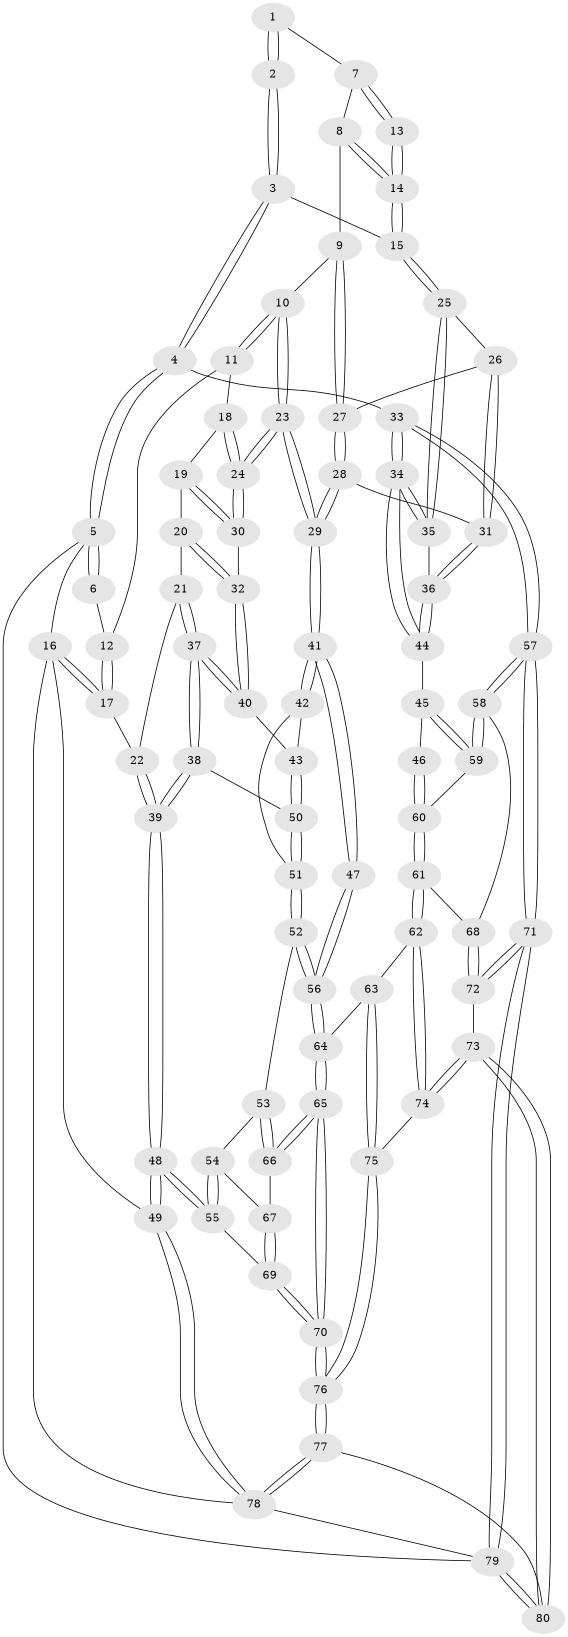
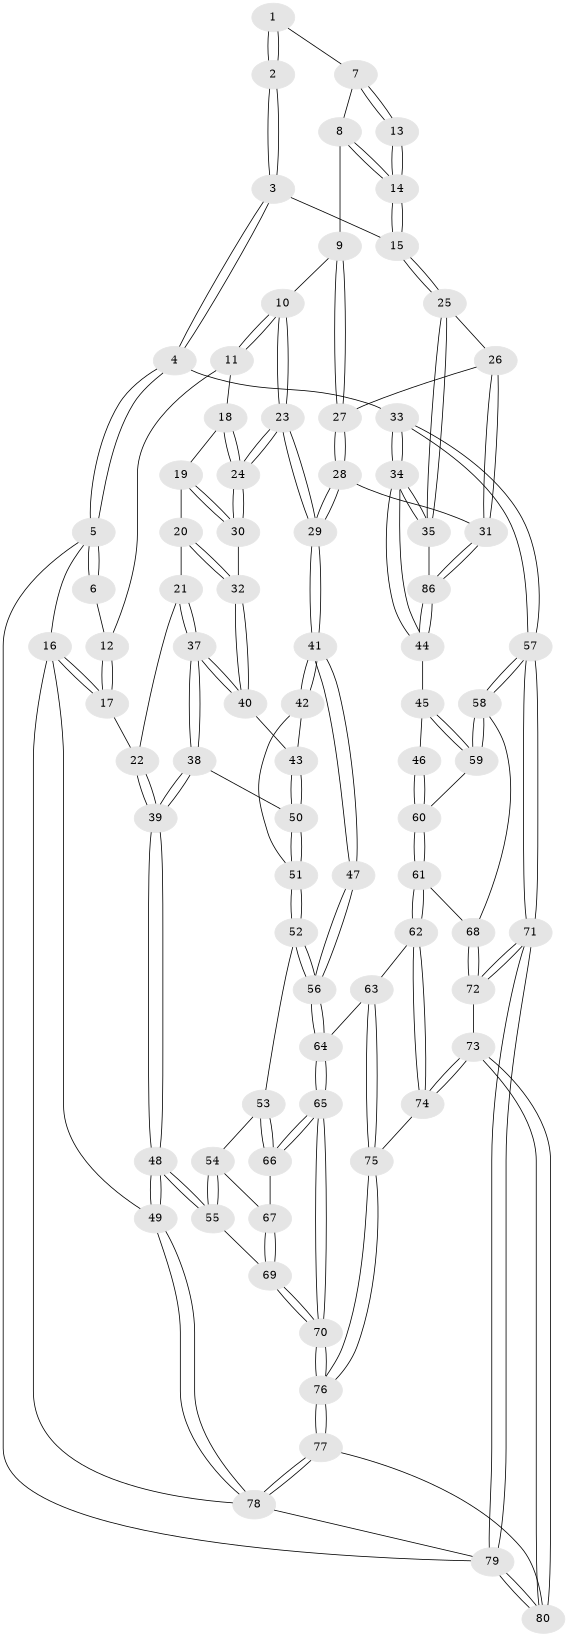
(429, 589) -> (429, 589)
